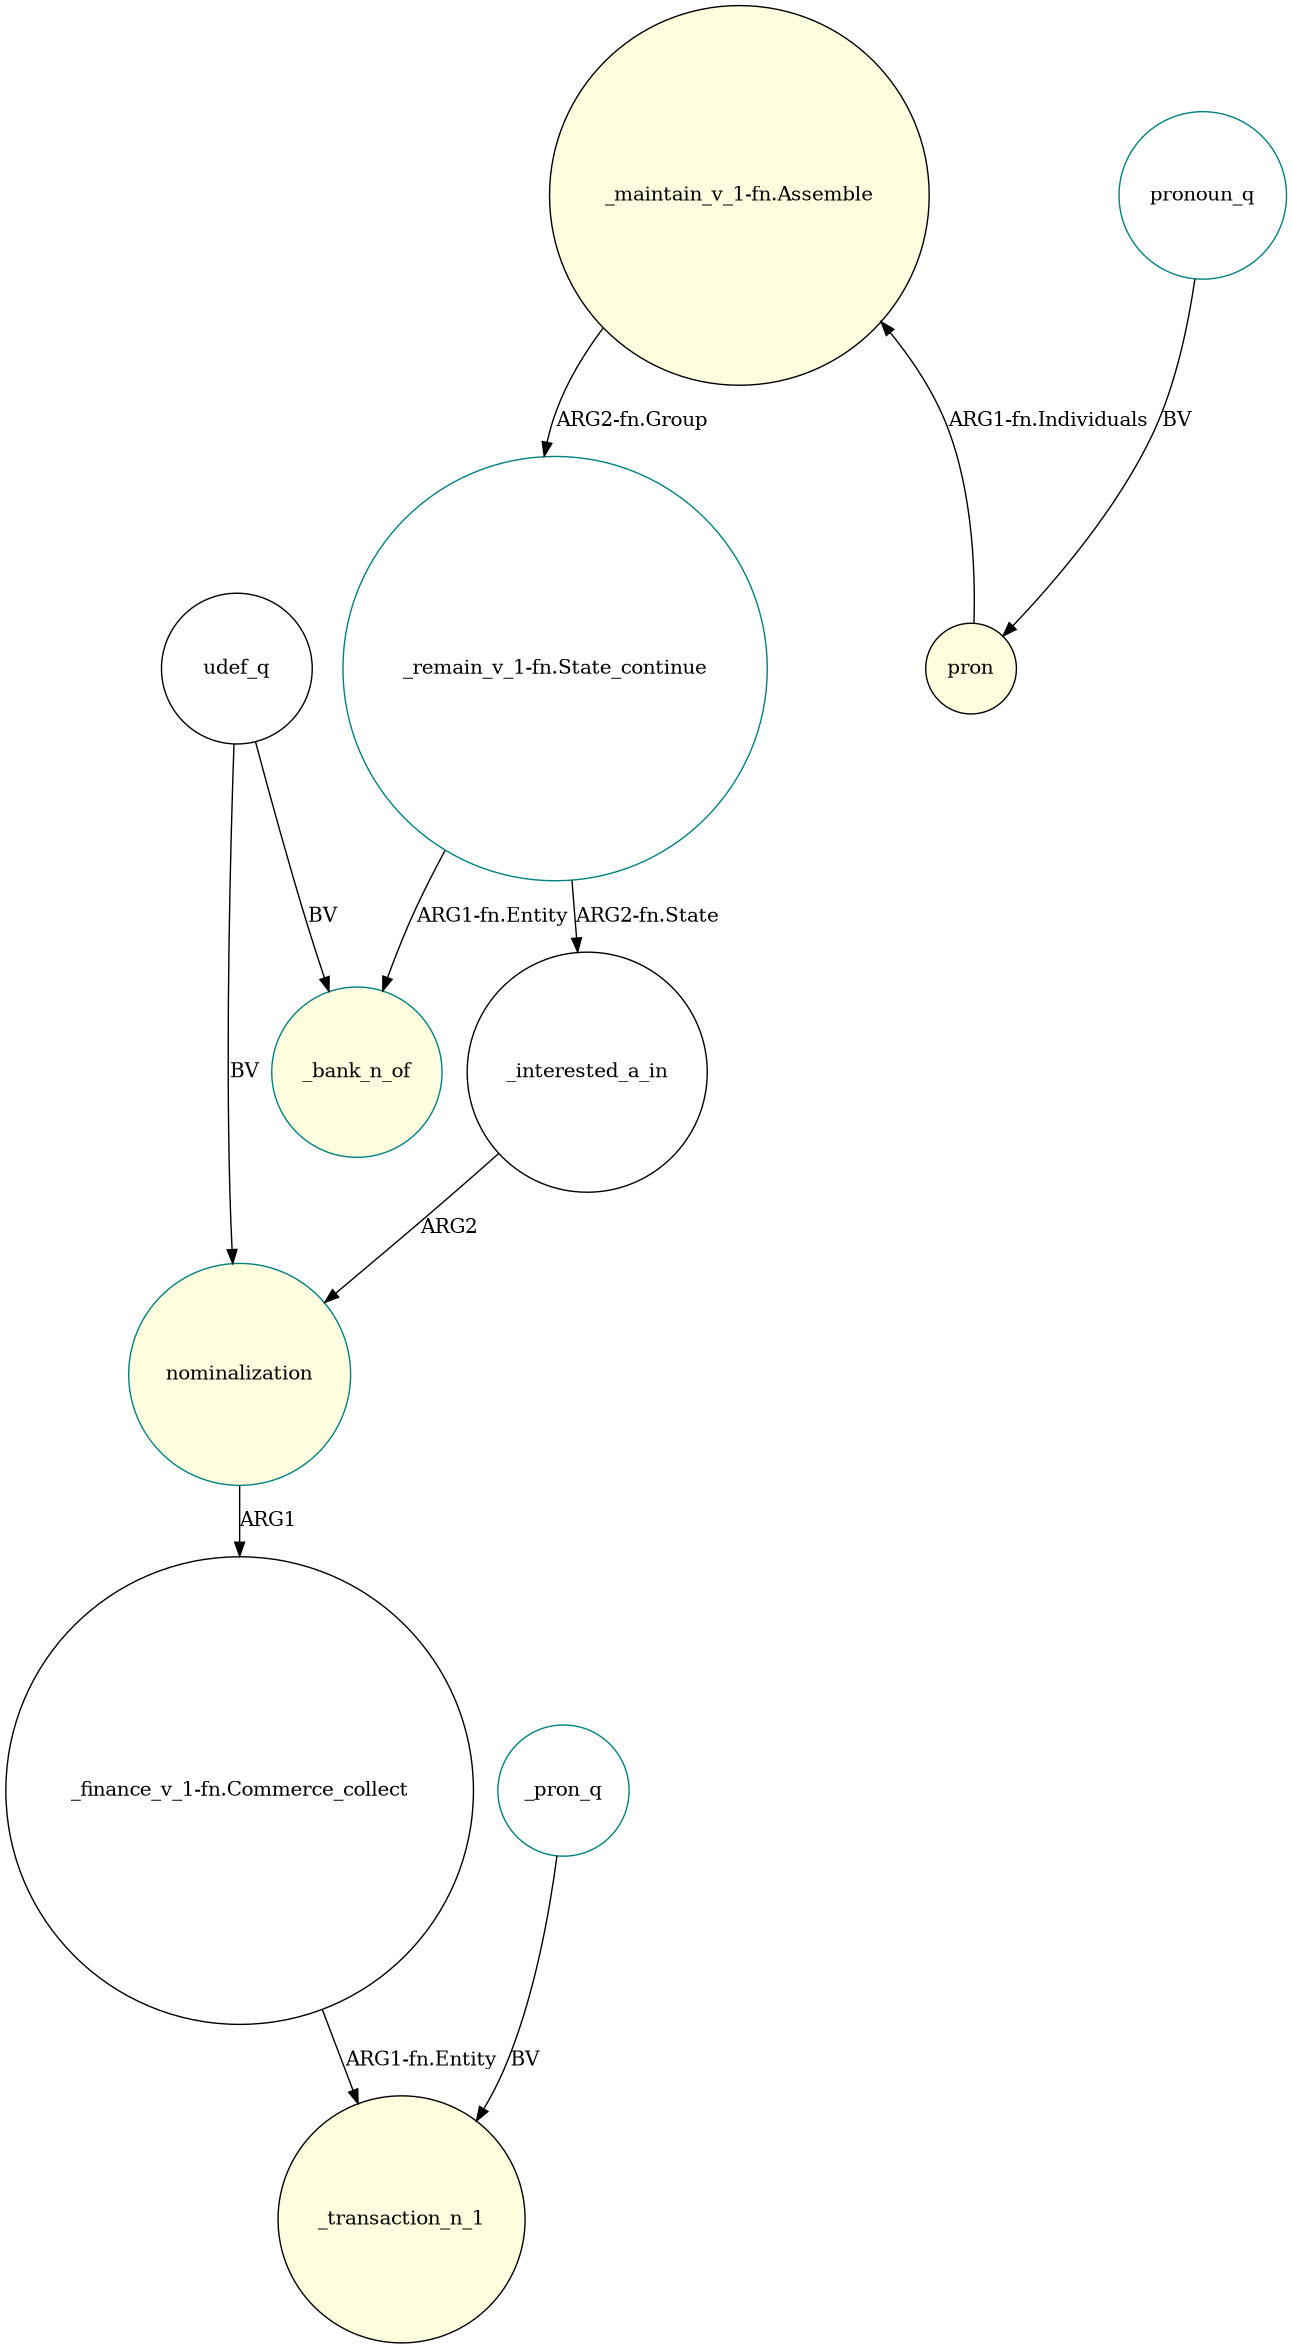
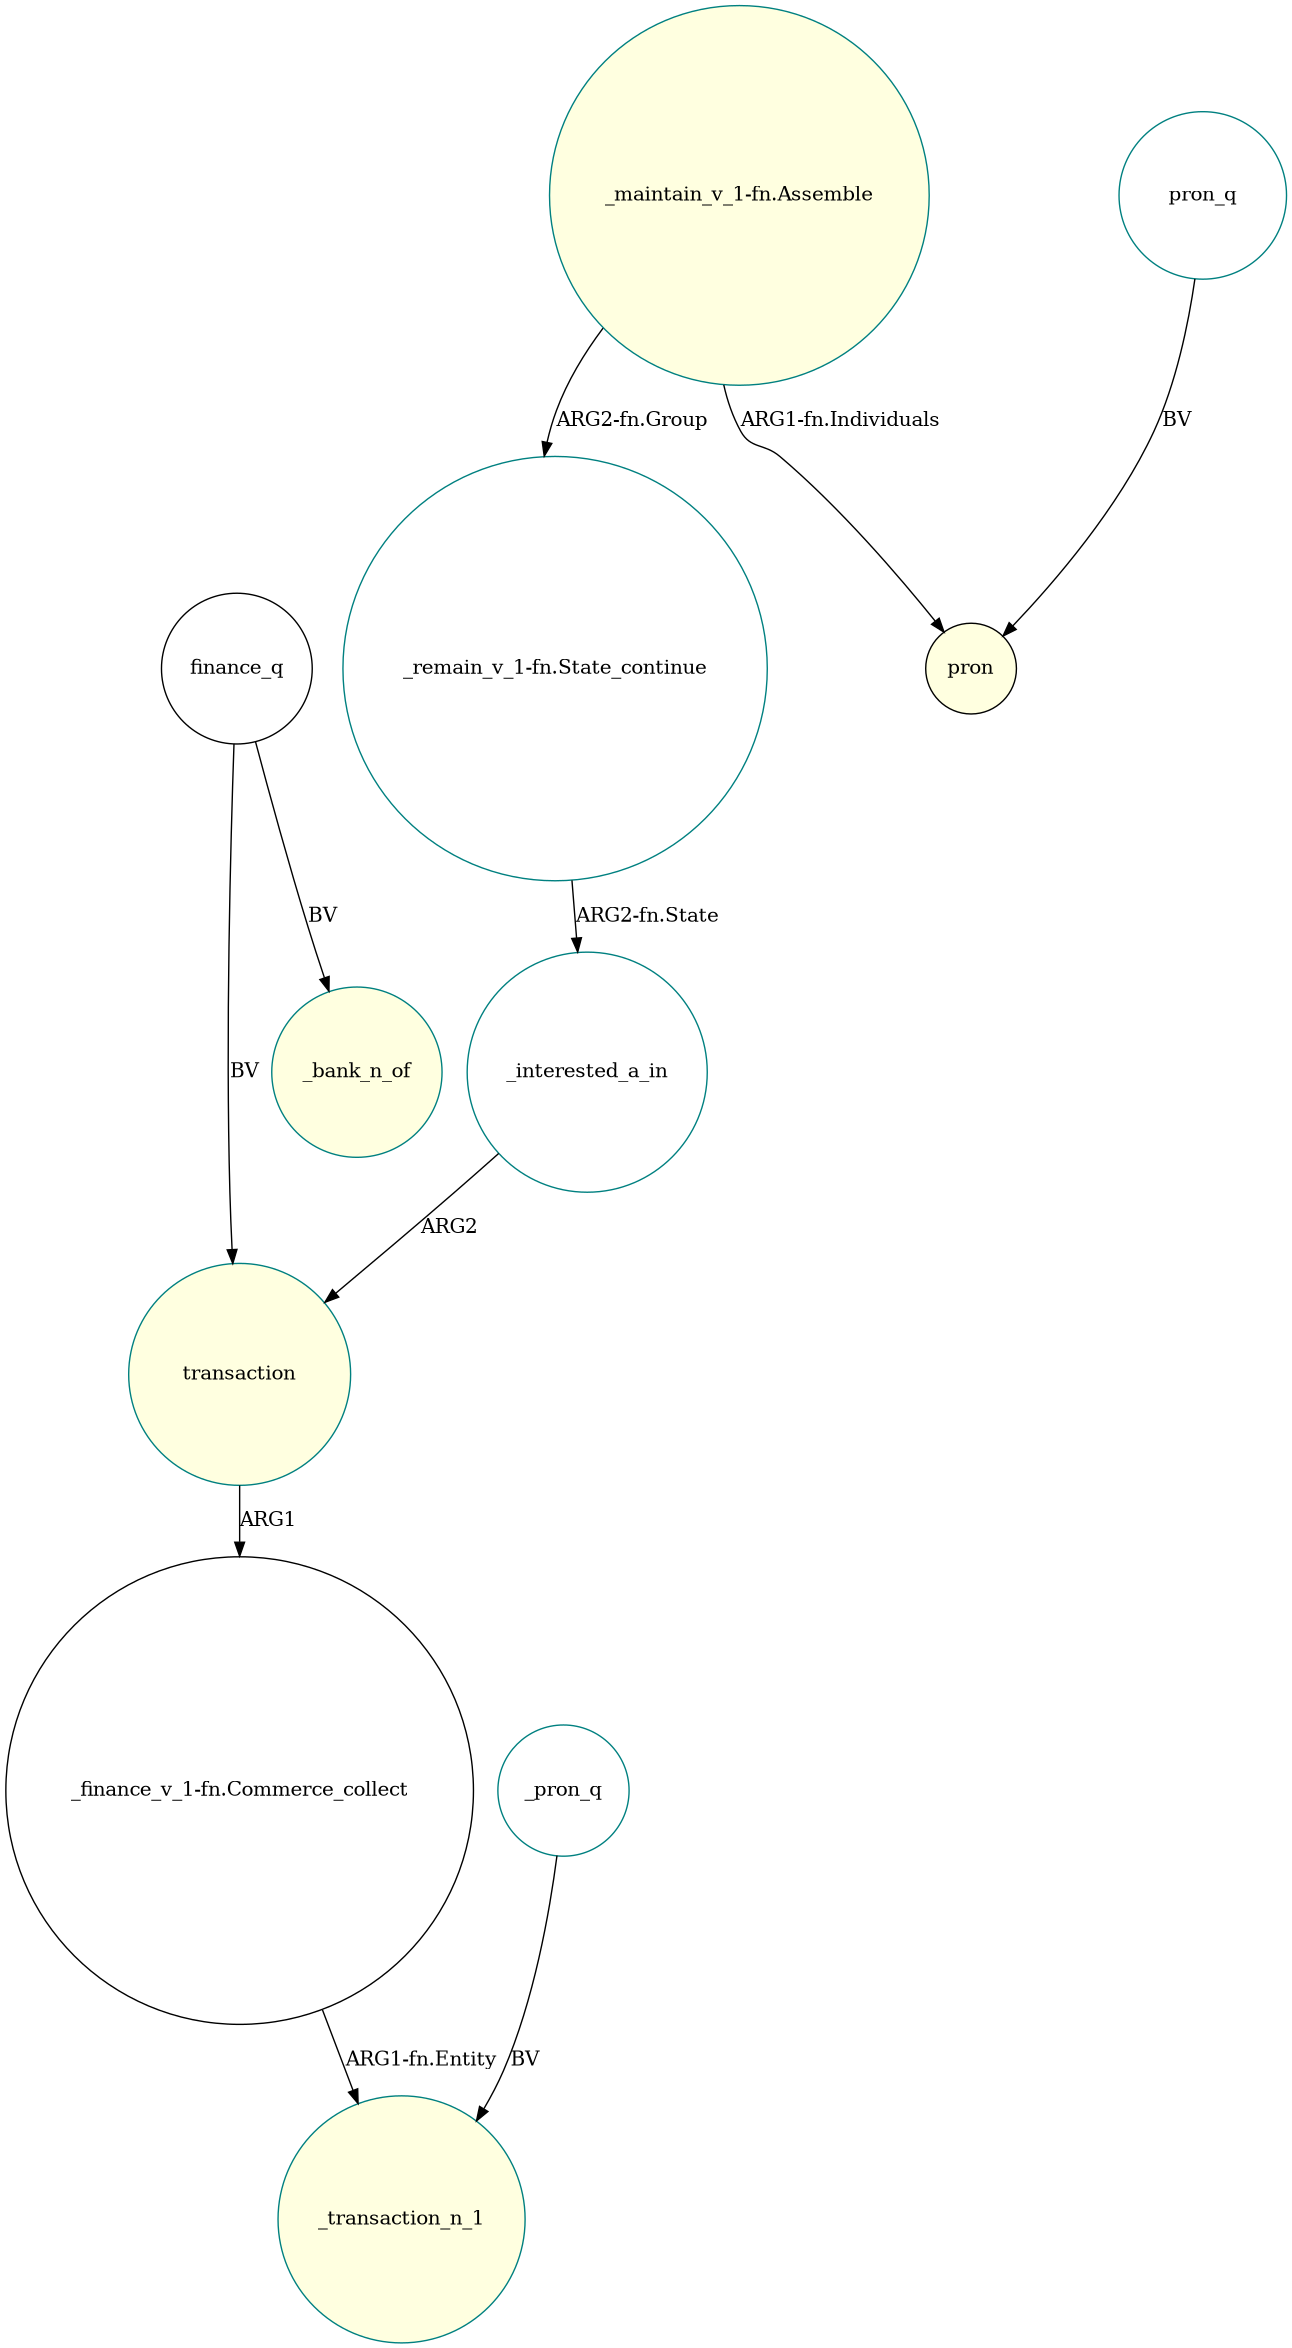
(739, 195) -> (739, 195)
(1203, 195) -> (1203, 195)
(960, 469) -> (827, 500)
(237, 669) -> (237, 669)
(414, 913) -> none
(587, 1072) -> (587, 1072)
(240, 1374) -> (240, 1374)
(402, 2219) -> (402, 2219)
